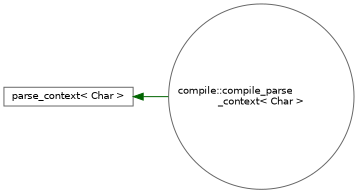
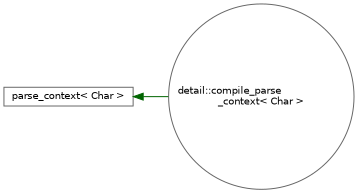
(261, 97) -> (261, 97)
